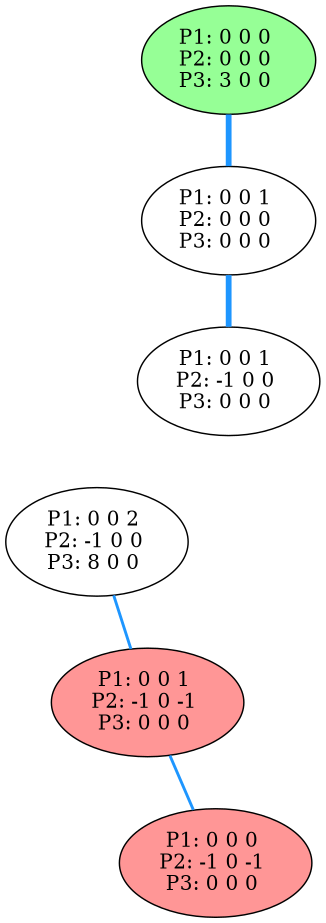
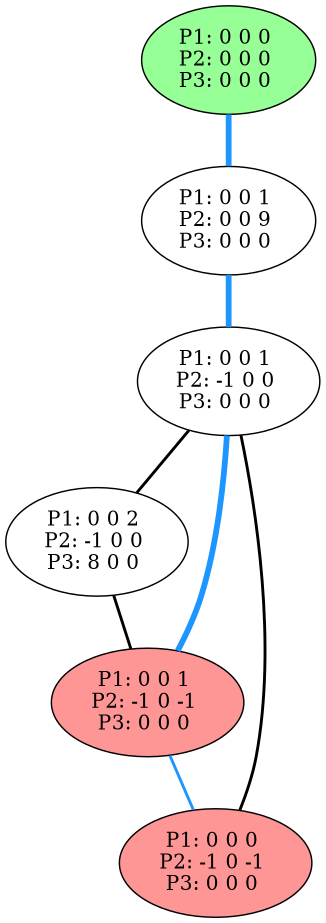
(229, 60) -> (229, 60)
(229, 221) -> (229, 221)
none -> (163, 462)
none -> (213, 546)
(122, 622) -> (122, 622)
none -> (265, 623)
